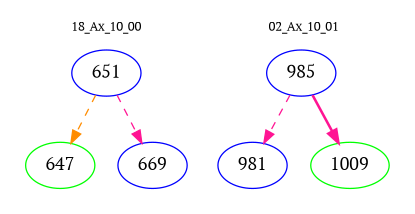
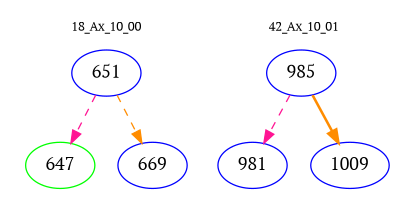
(304, 28) -> (304, 28)
(86, 113) -> (86, 113)
(127, 113) -> (127, 113)
(322, 113) -> (322, 113)
(350, 165) -> (350, 165)
